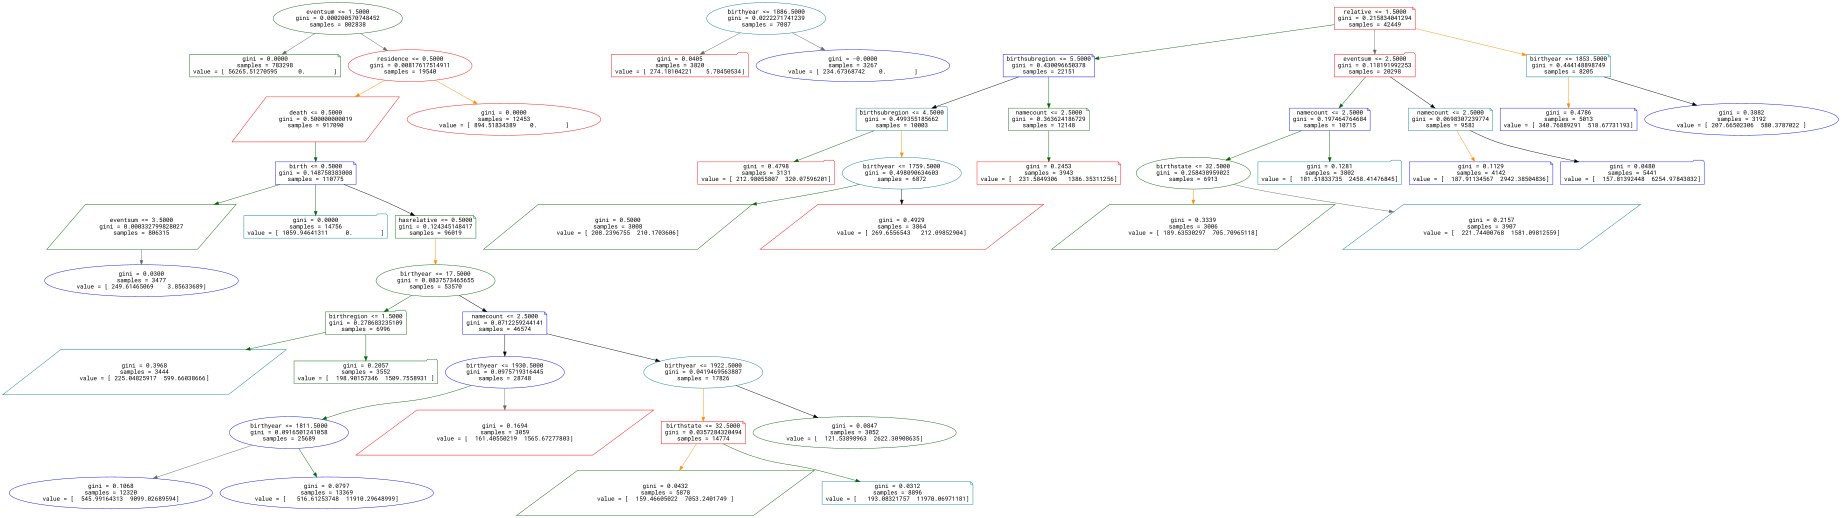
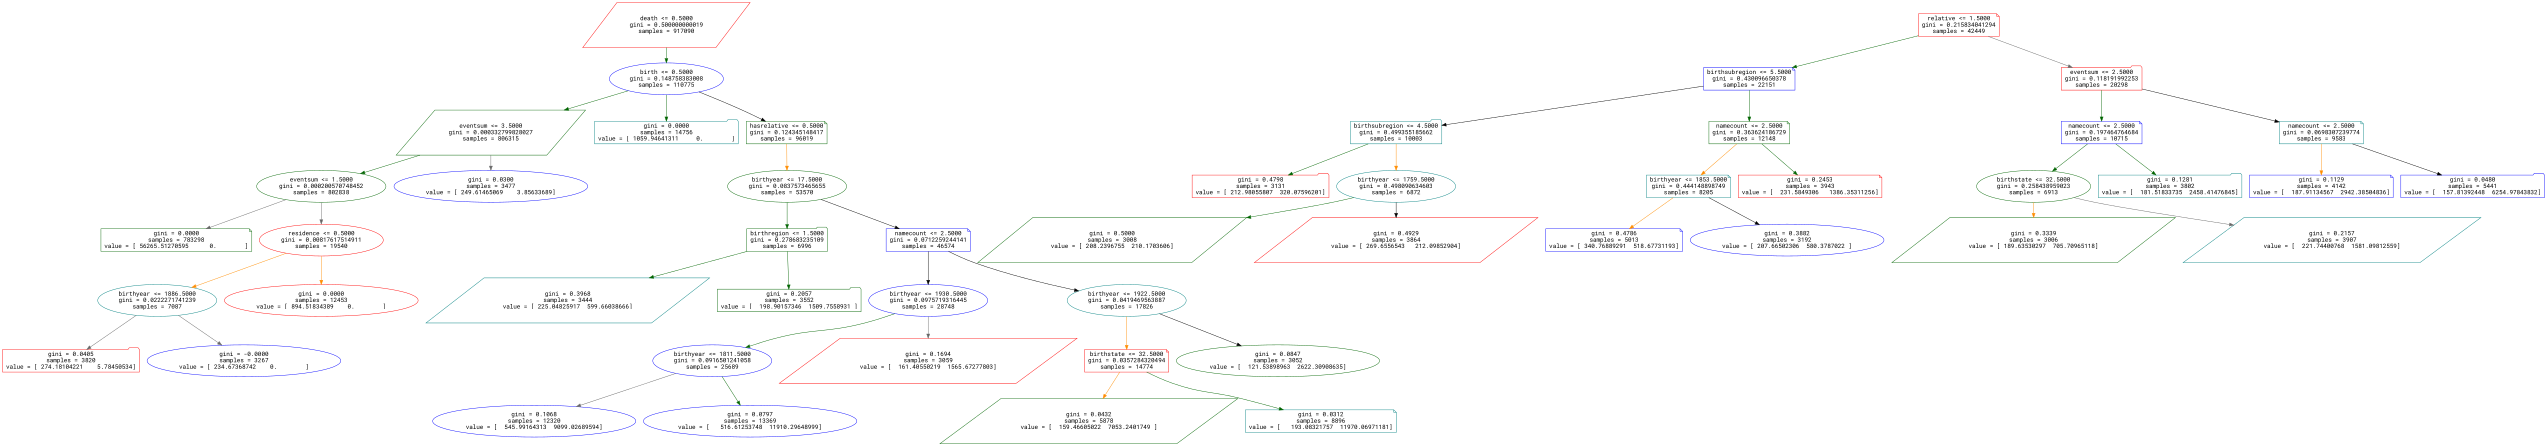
(1469, 41) -> (1721, 158)
(372, 87) -> (241, 270)
none -> (392, 164)
(316, 173) -> (666, 79)
